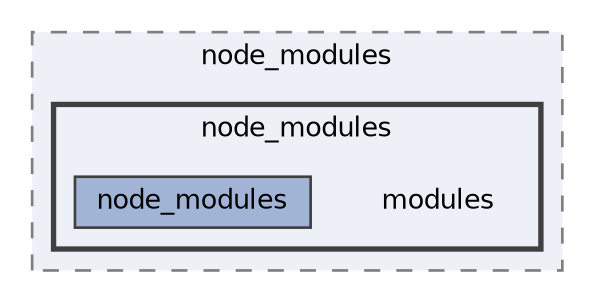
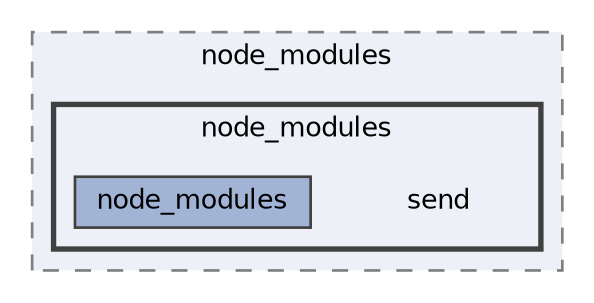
(439, 202) -> (439, 202)
